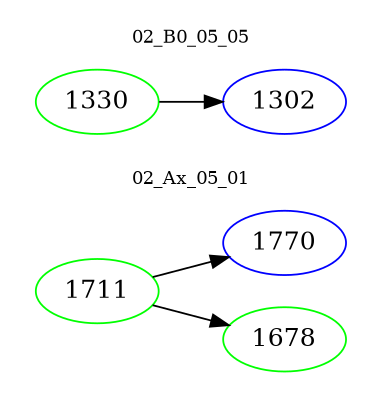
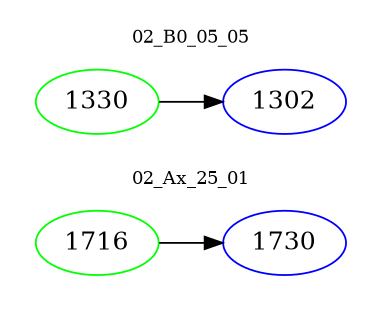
(191, 180) -> (191, 180)
(285, 243) -> (285, 243)
(97, 291) -> (97, 243)
(285, 339) -> none
